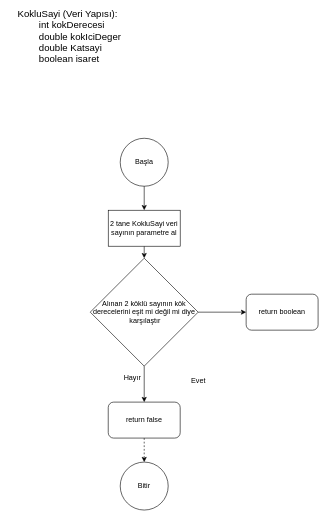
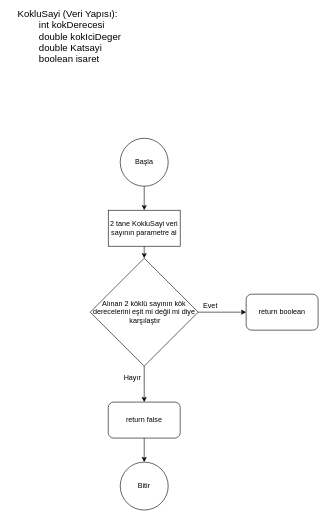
(198, 381) -> (210, 306)
(144, 447) -> (144, 447)
